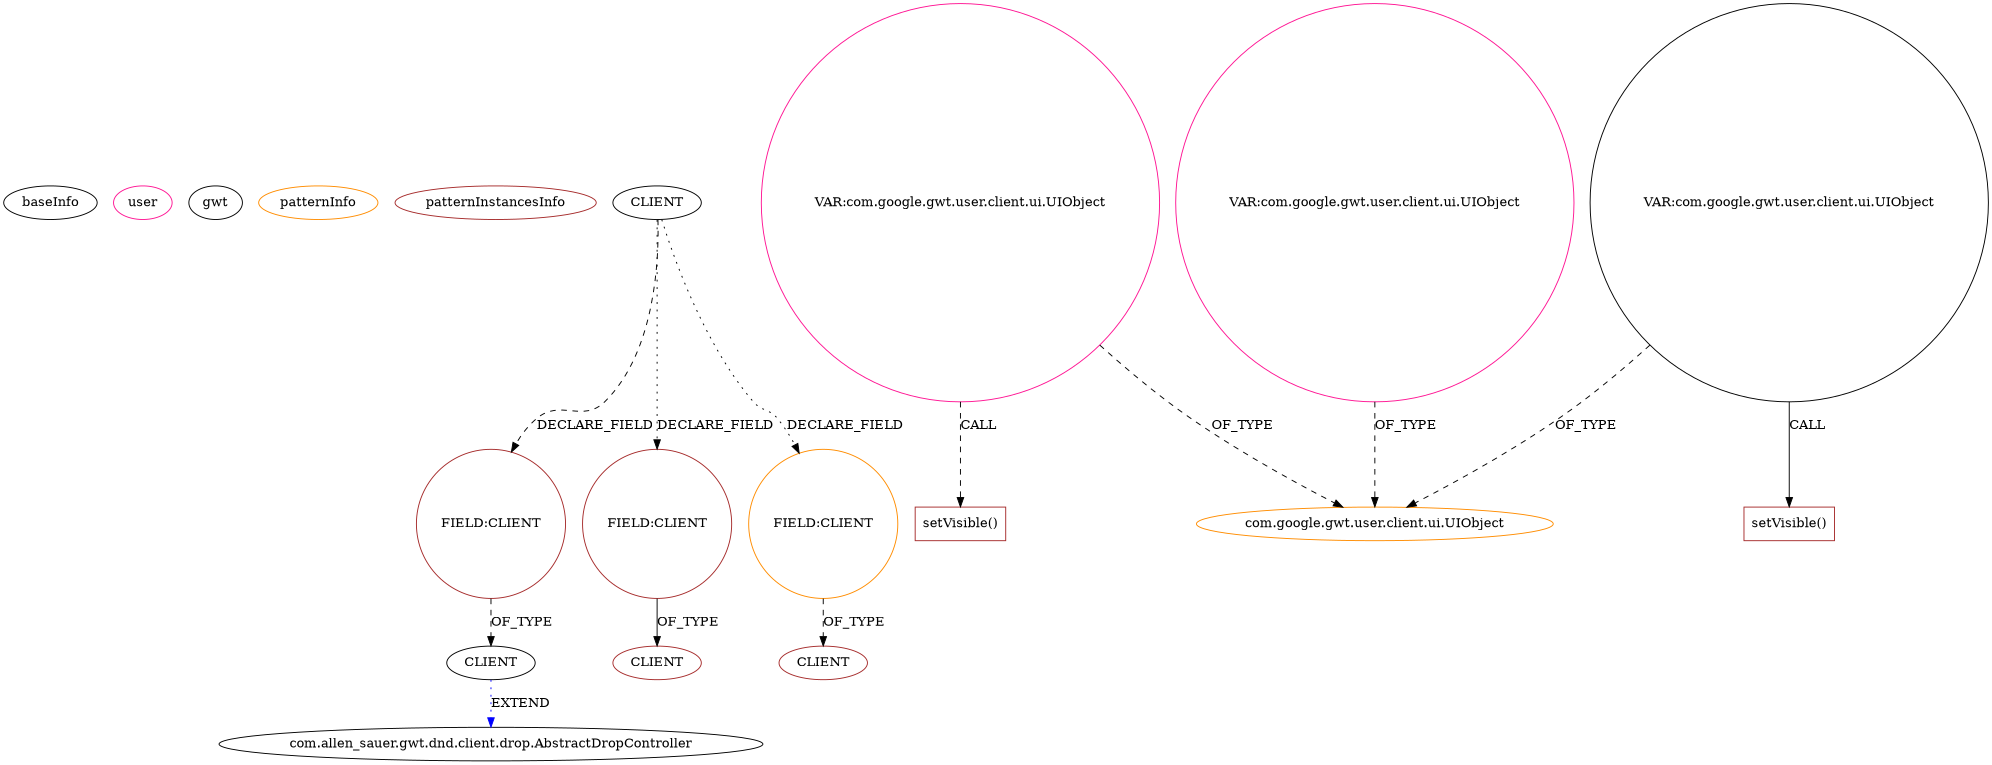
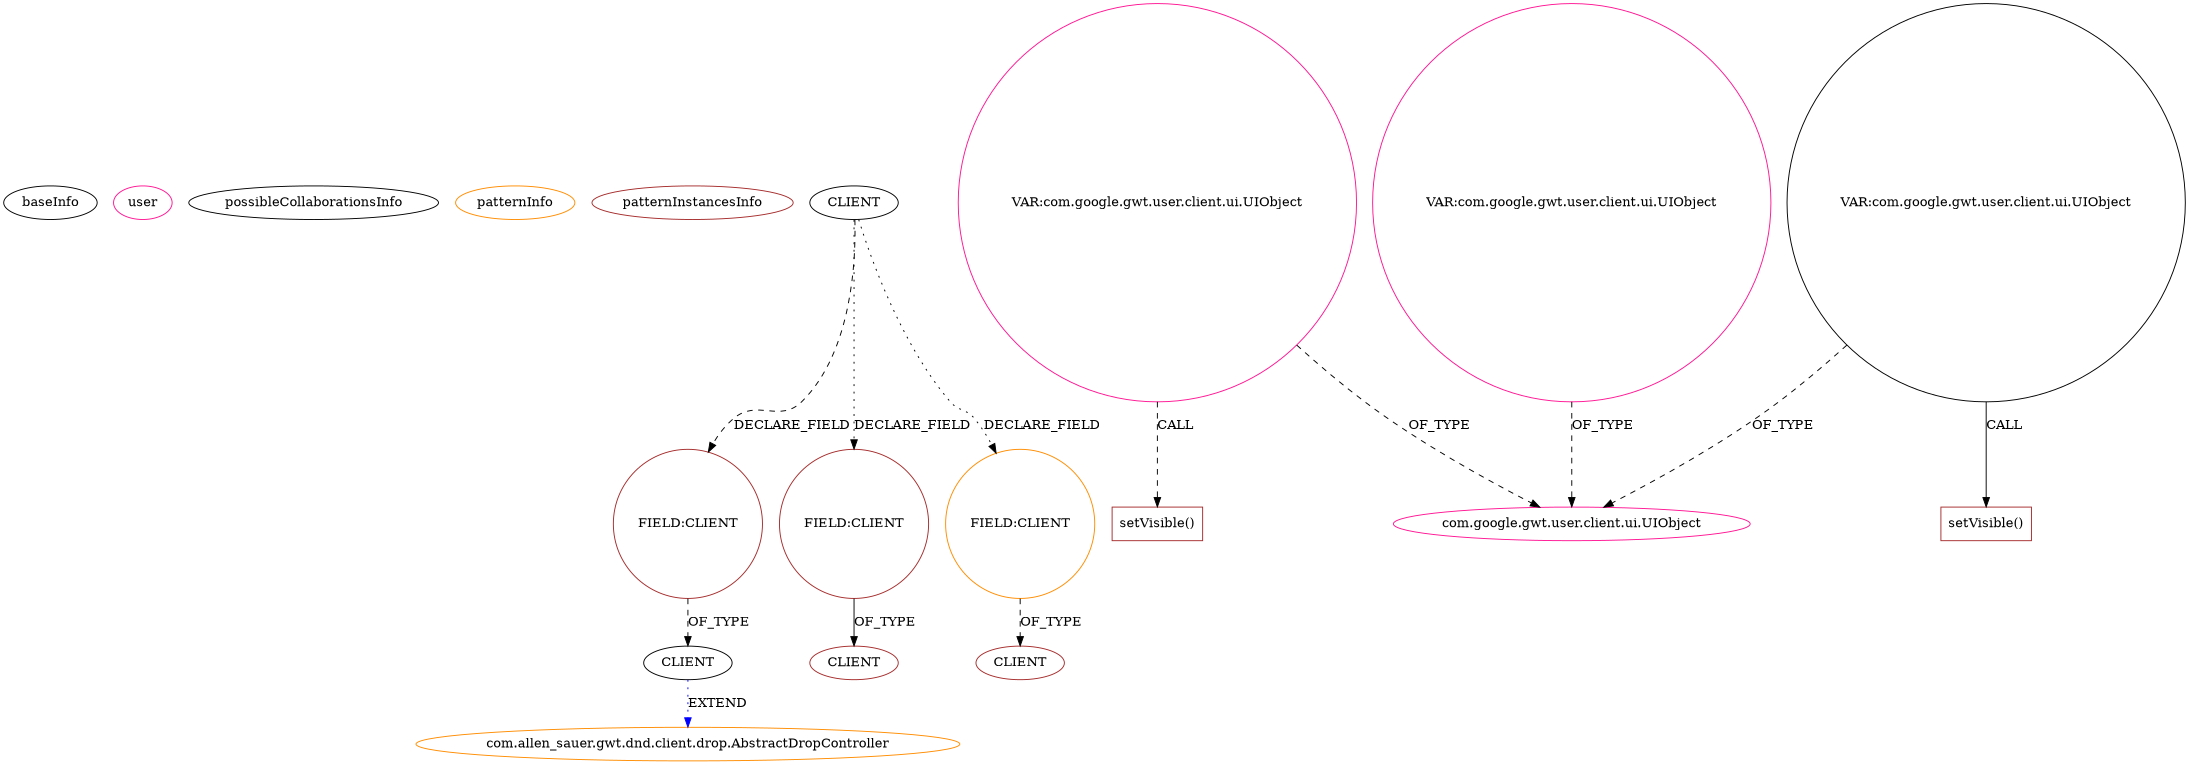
(216, 203) -> (314, 203)
(1375, 524) -> (1572, 524)
(491, 744) -> (688, 744)
